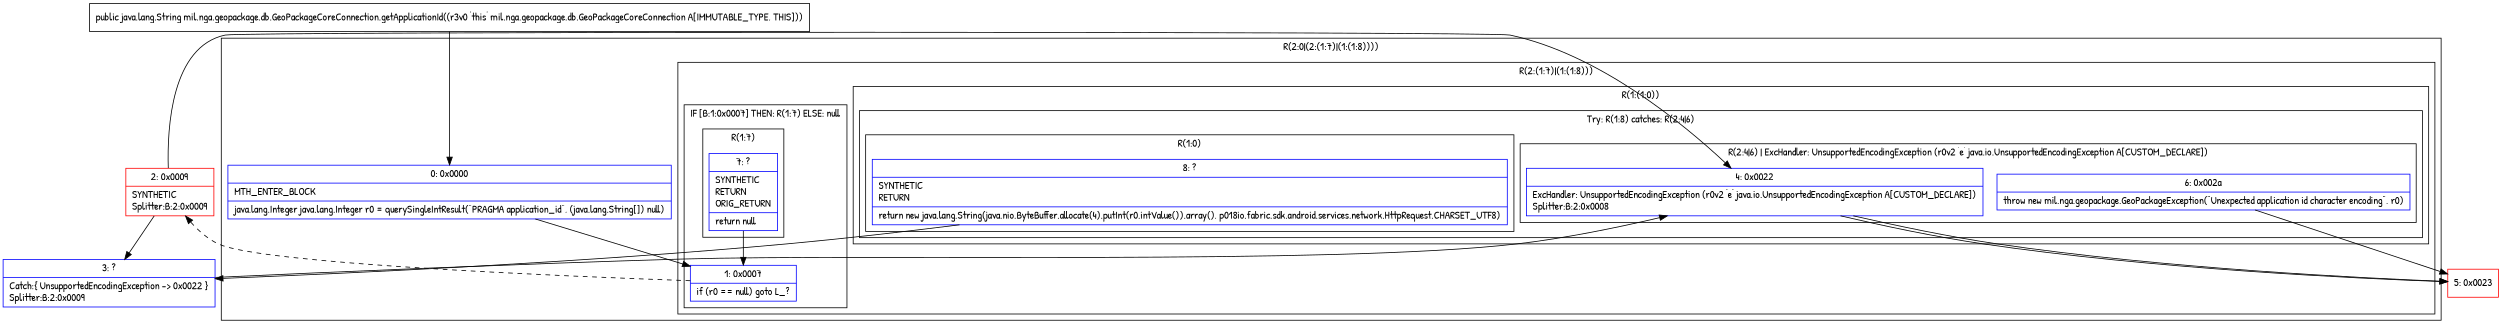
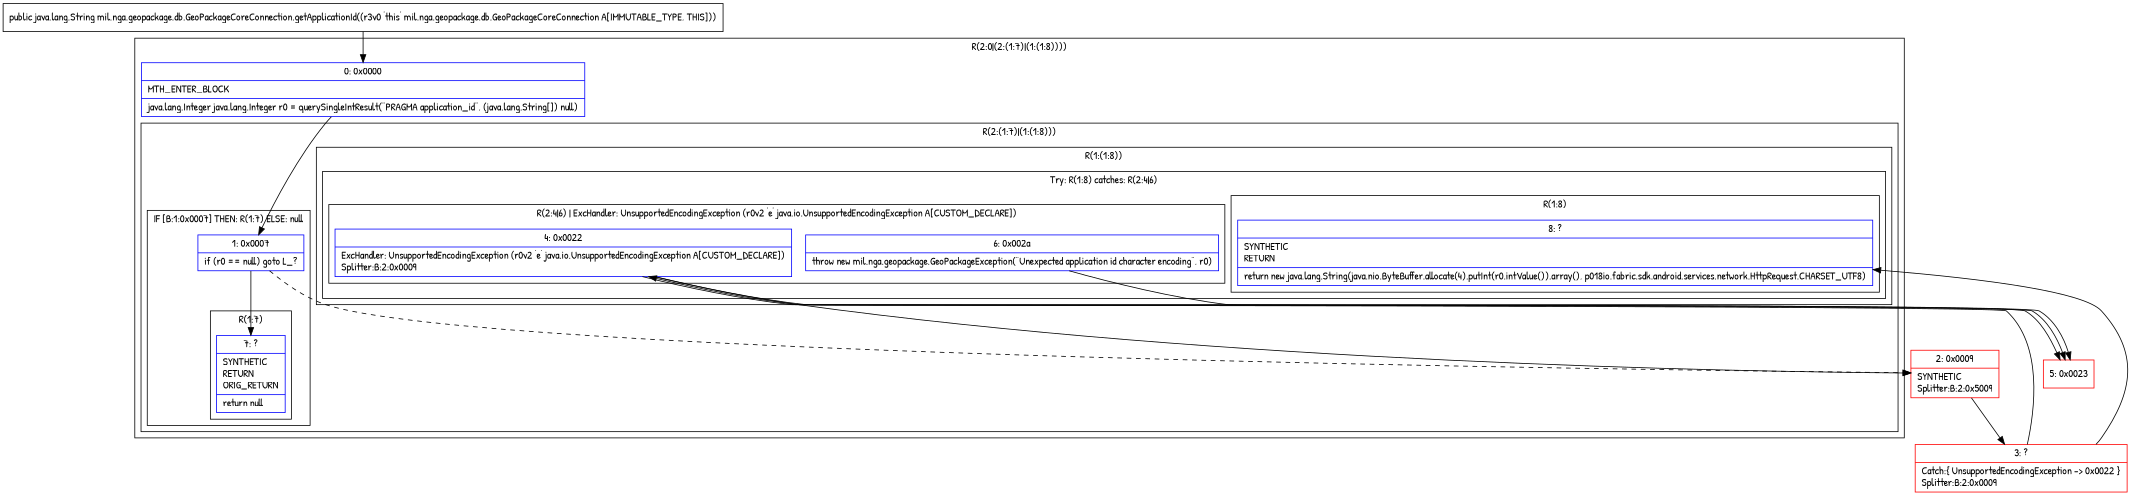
(916, 32) -> (1276, 350)
(1641, 95) -> (1104, 156)
(1190, 144) -> (1555, 205)
(170, 206) -> (1955, 388)
(1571, 206) -> (379, 267)
(743, 243) -> (251, 299)
(666, 254) -> (2066, 296)
(109, 283) -> (2021, 468)
